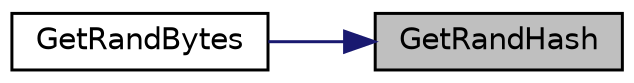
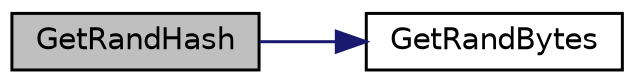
(306, 42) -> (298, 42)
